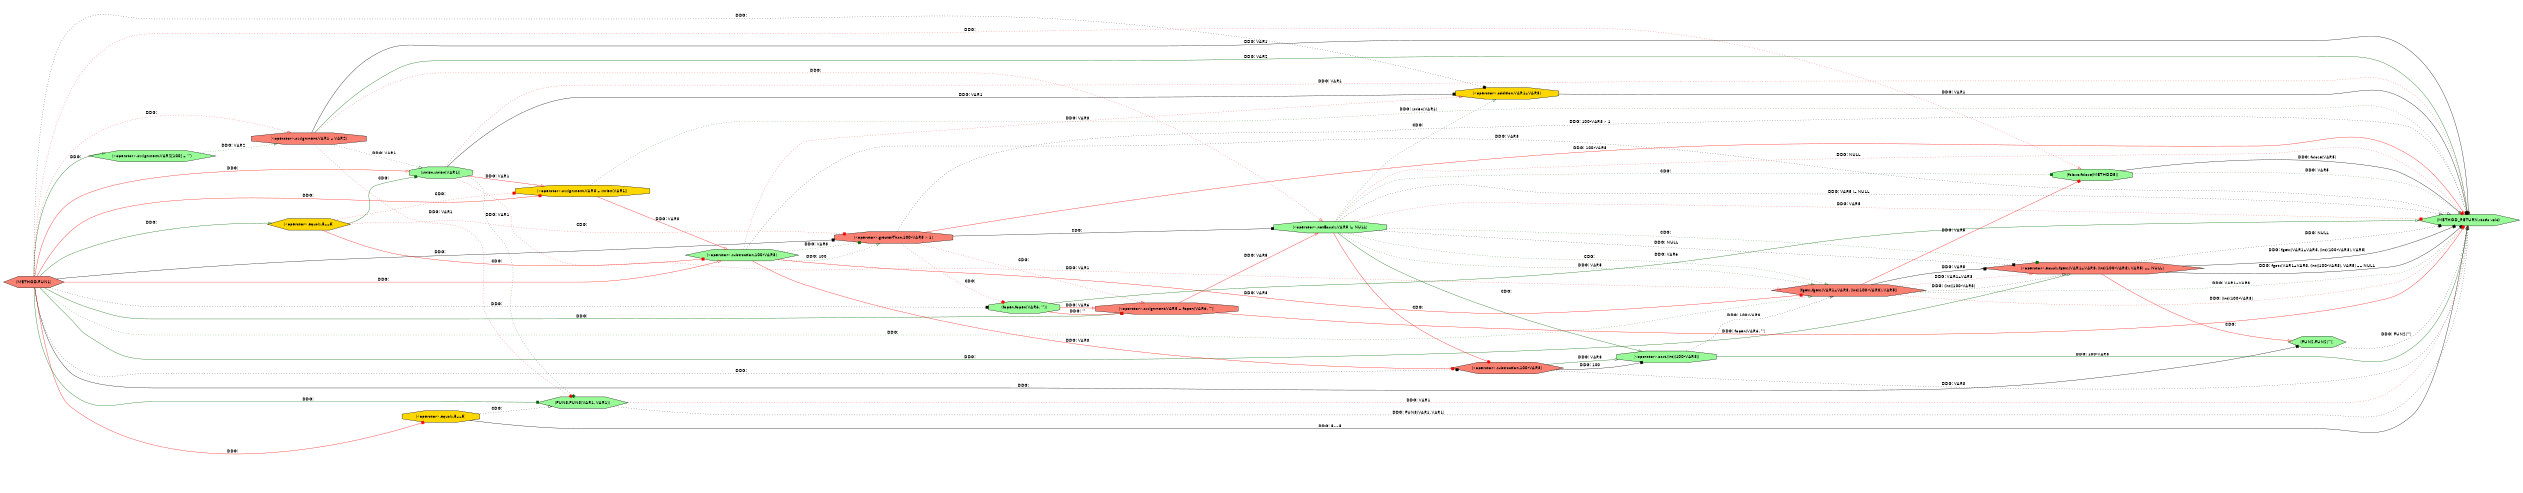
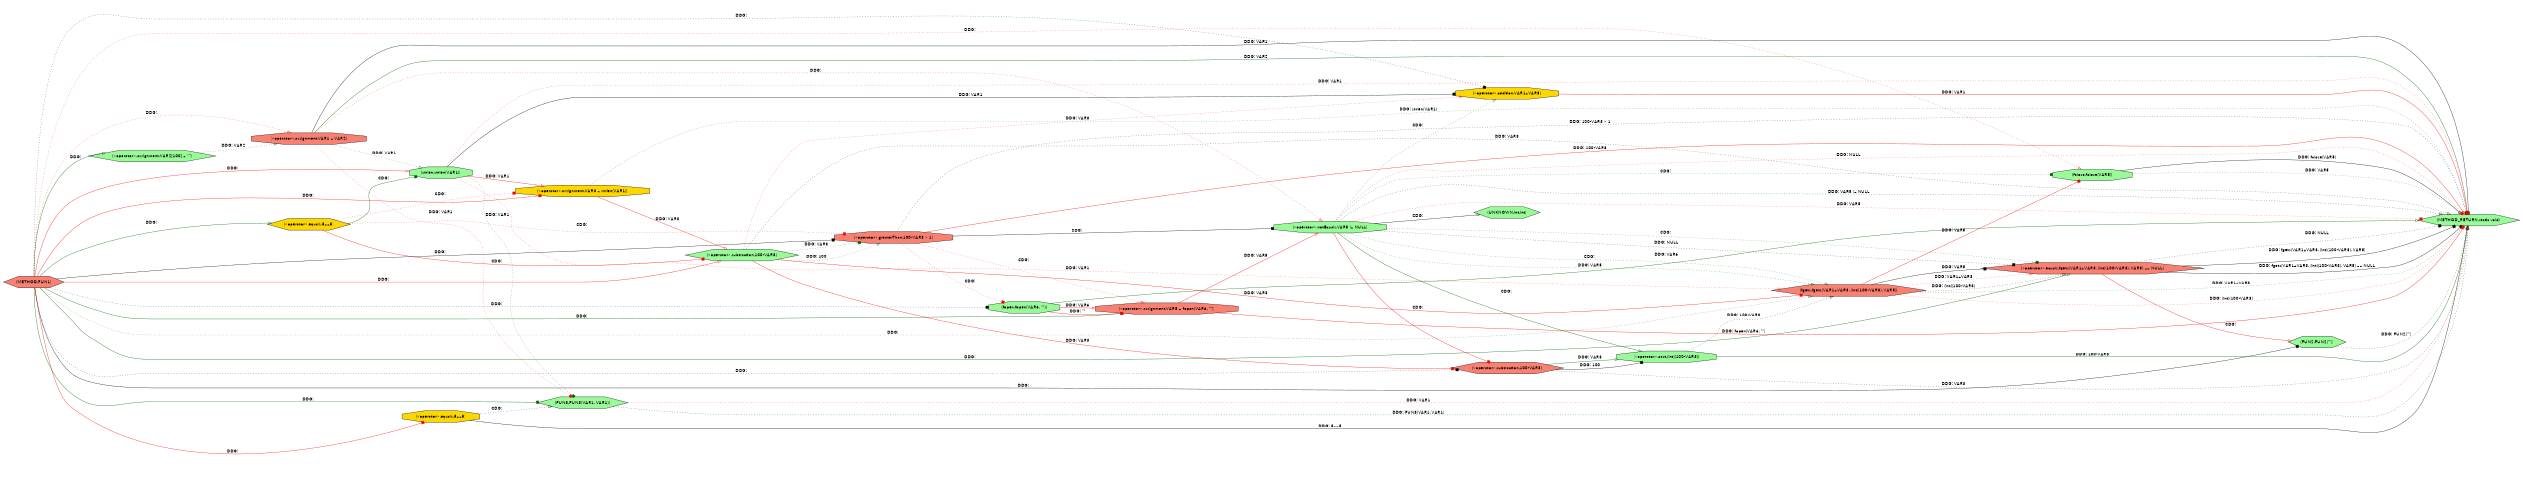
(2049, 95) -> (2049, 95)
(2093, 175) -> (2093, 175)
none -> (1507, 212)
